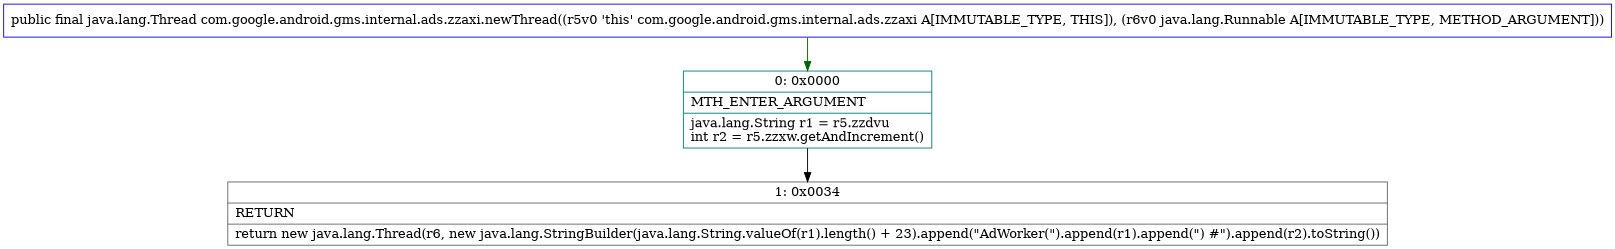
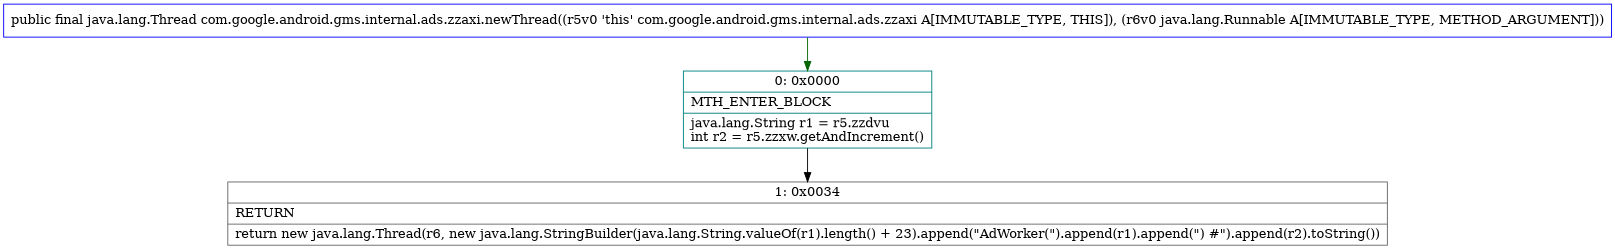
(778, 102) -> (761, 102)
